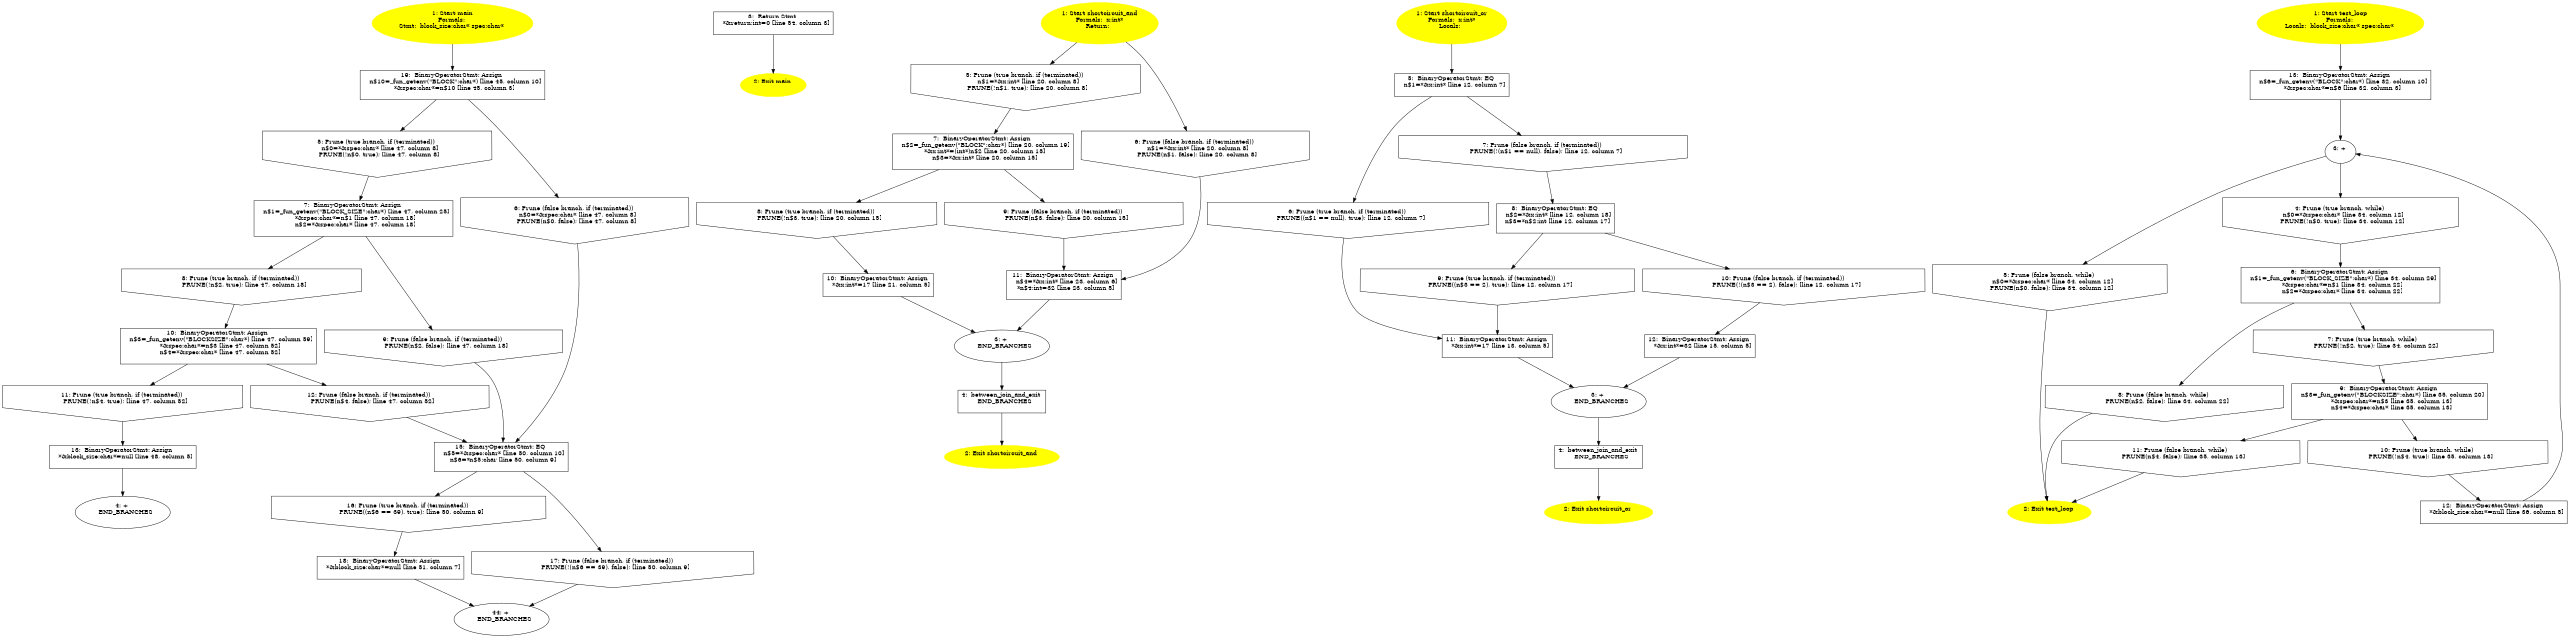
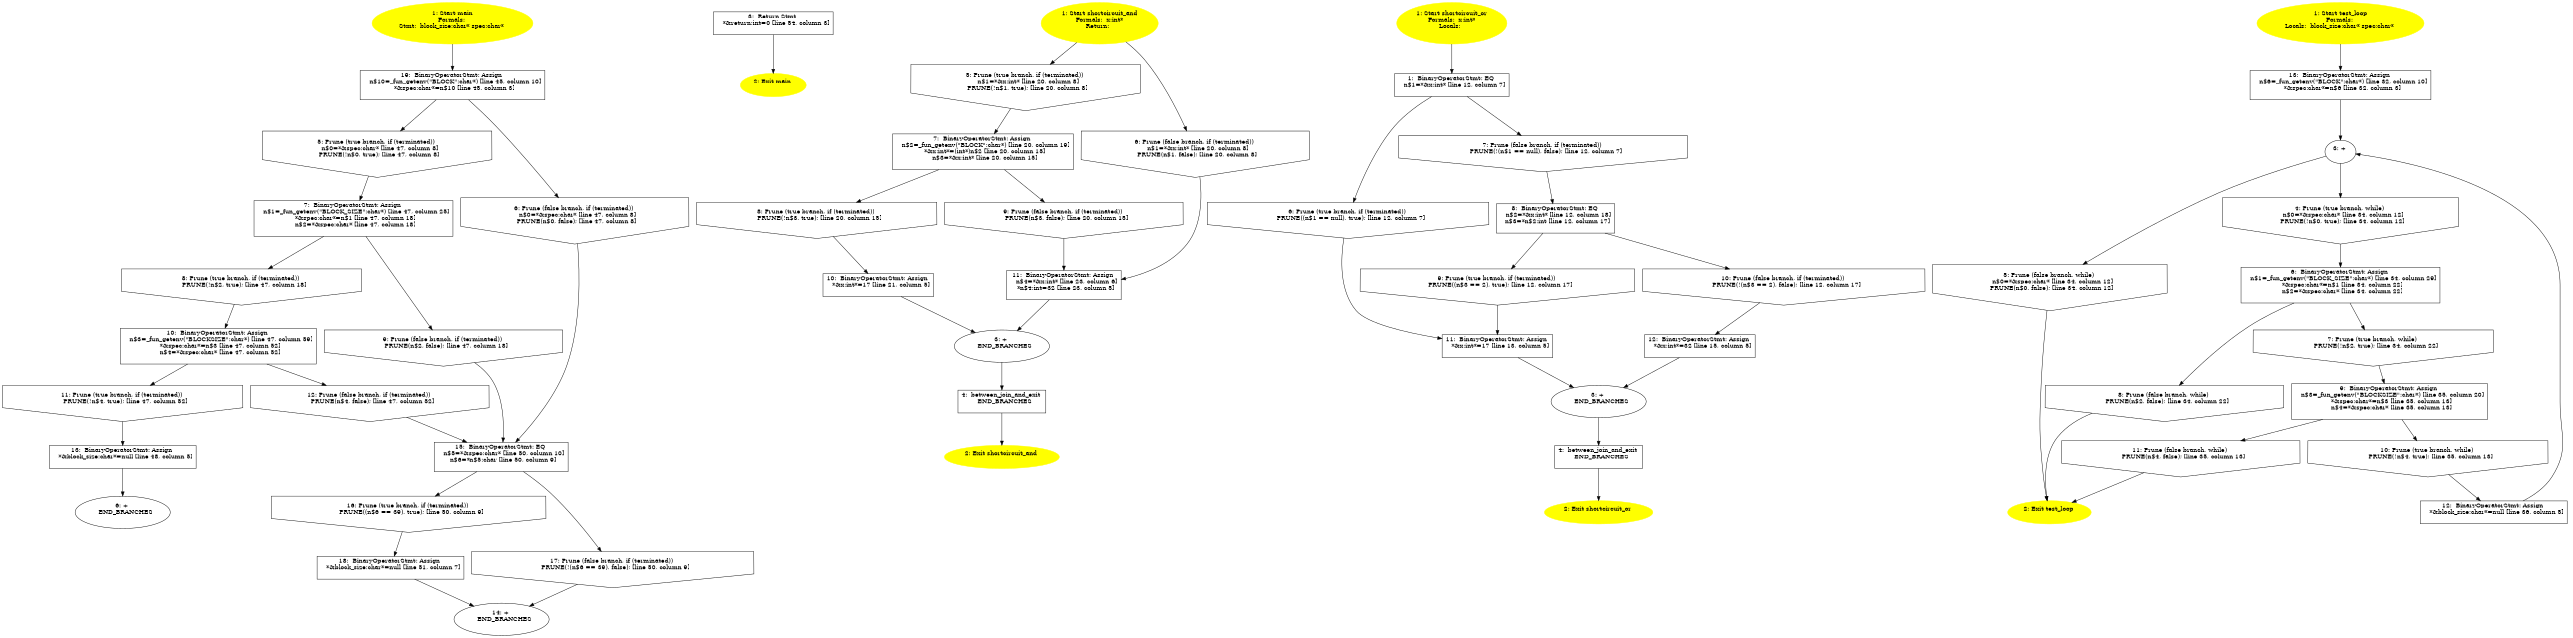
(1452, 85) -> (1452, 85)
(123, 512) -> (123, 512)
(502, 619) -> (502, 619)
